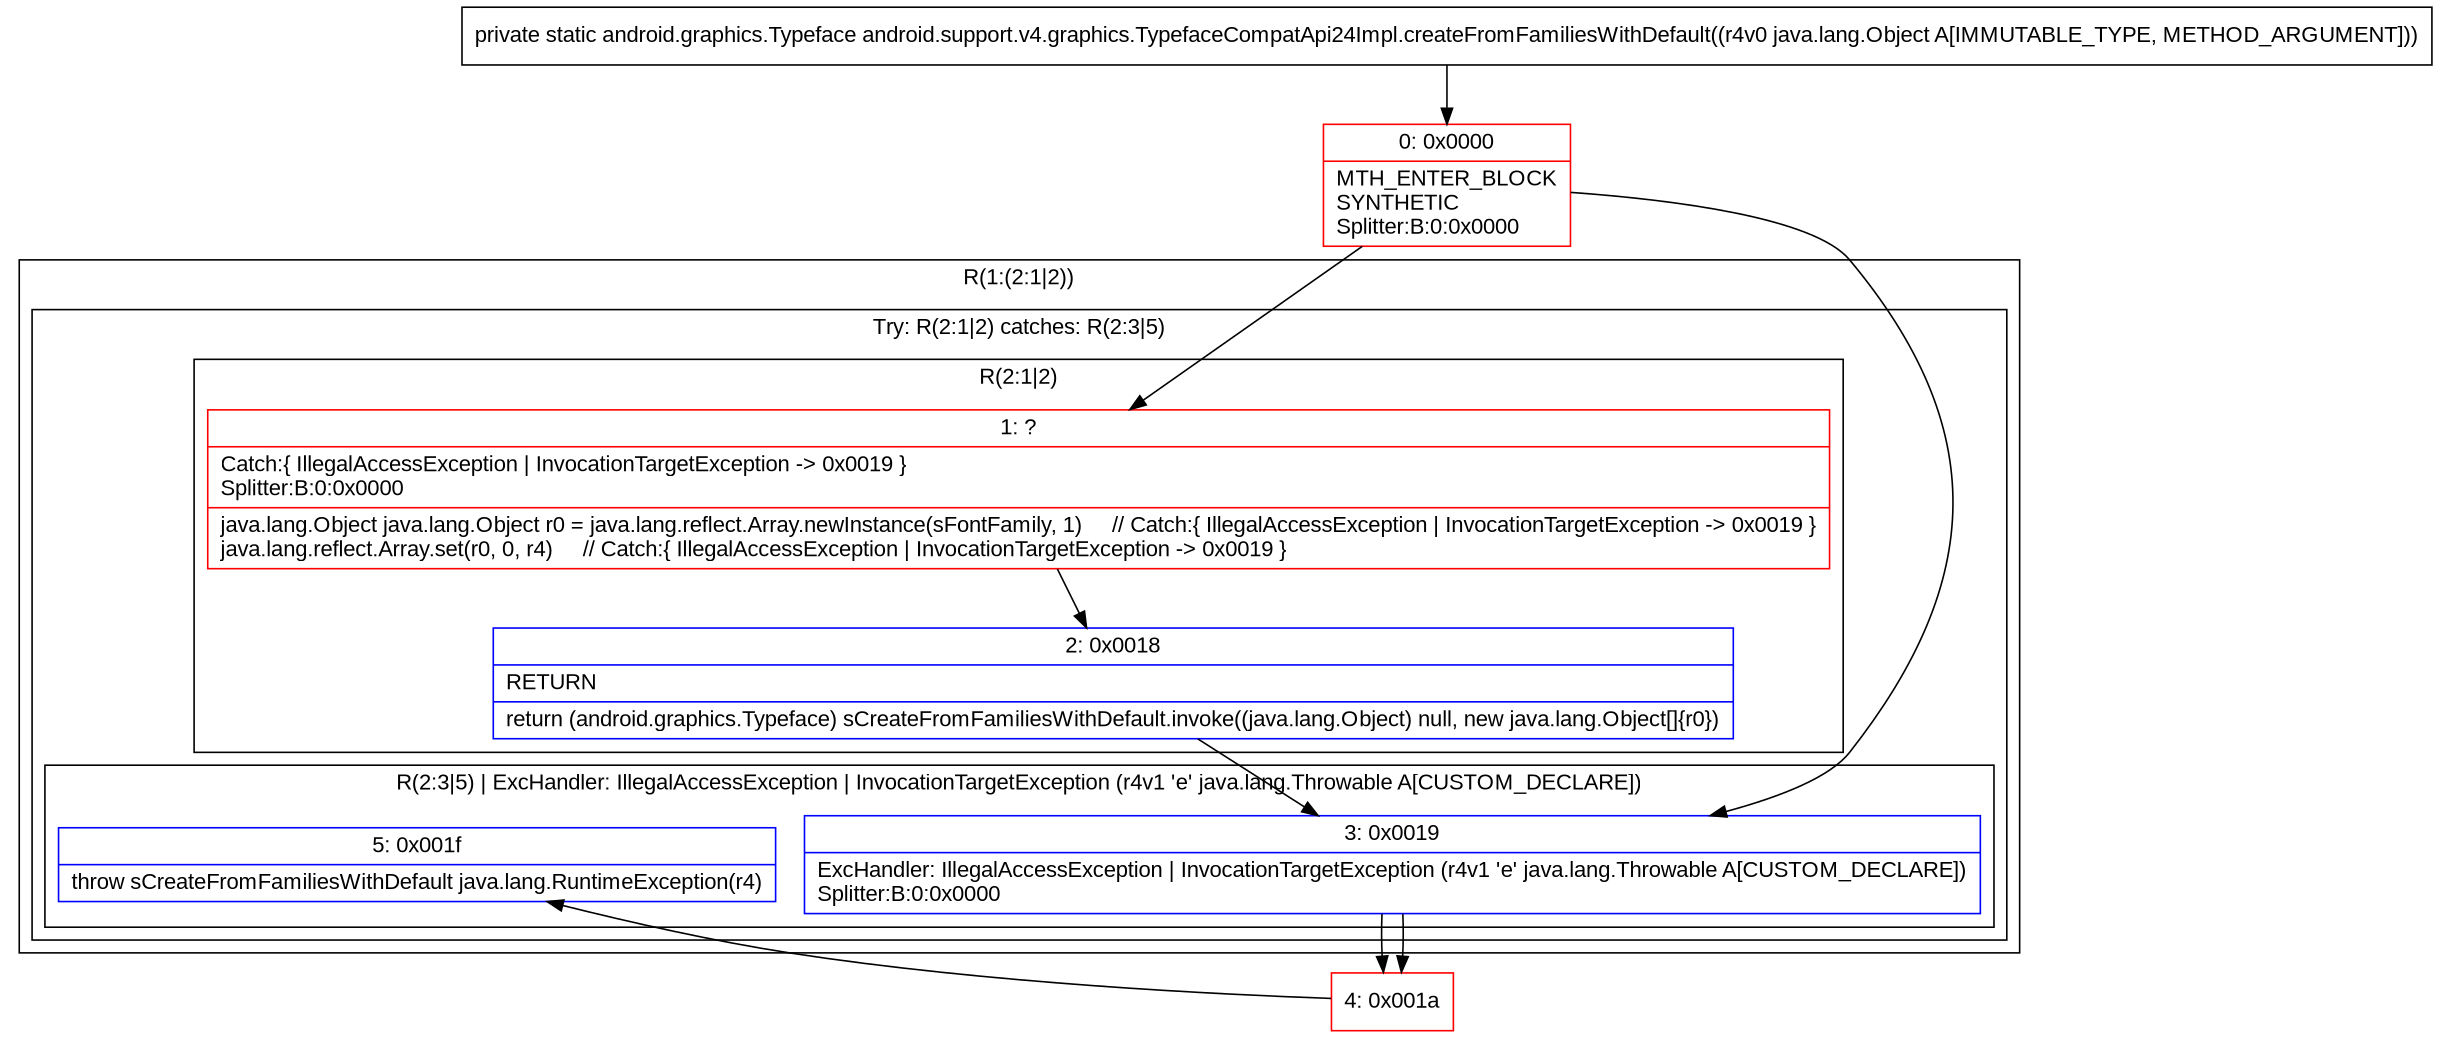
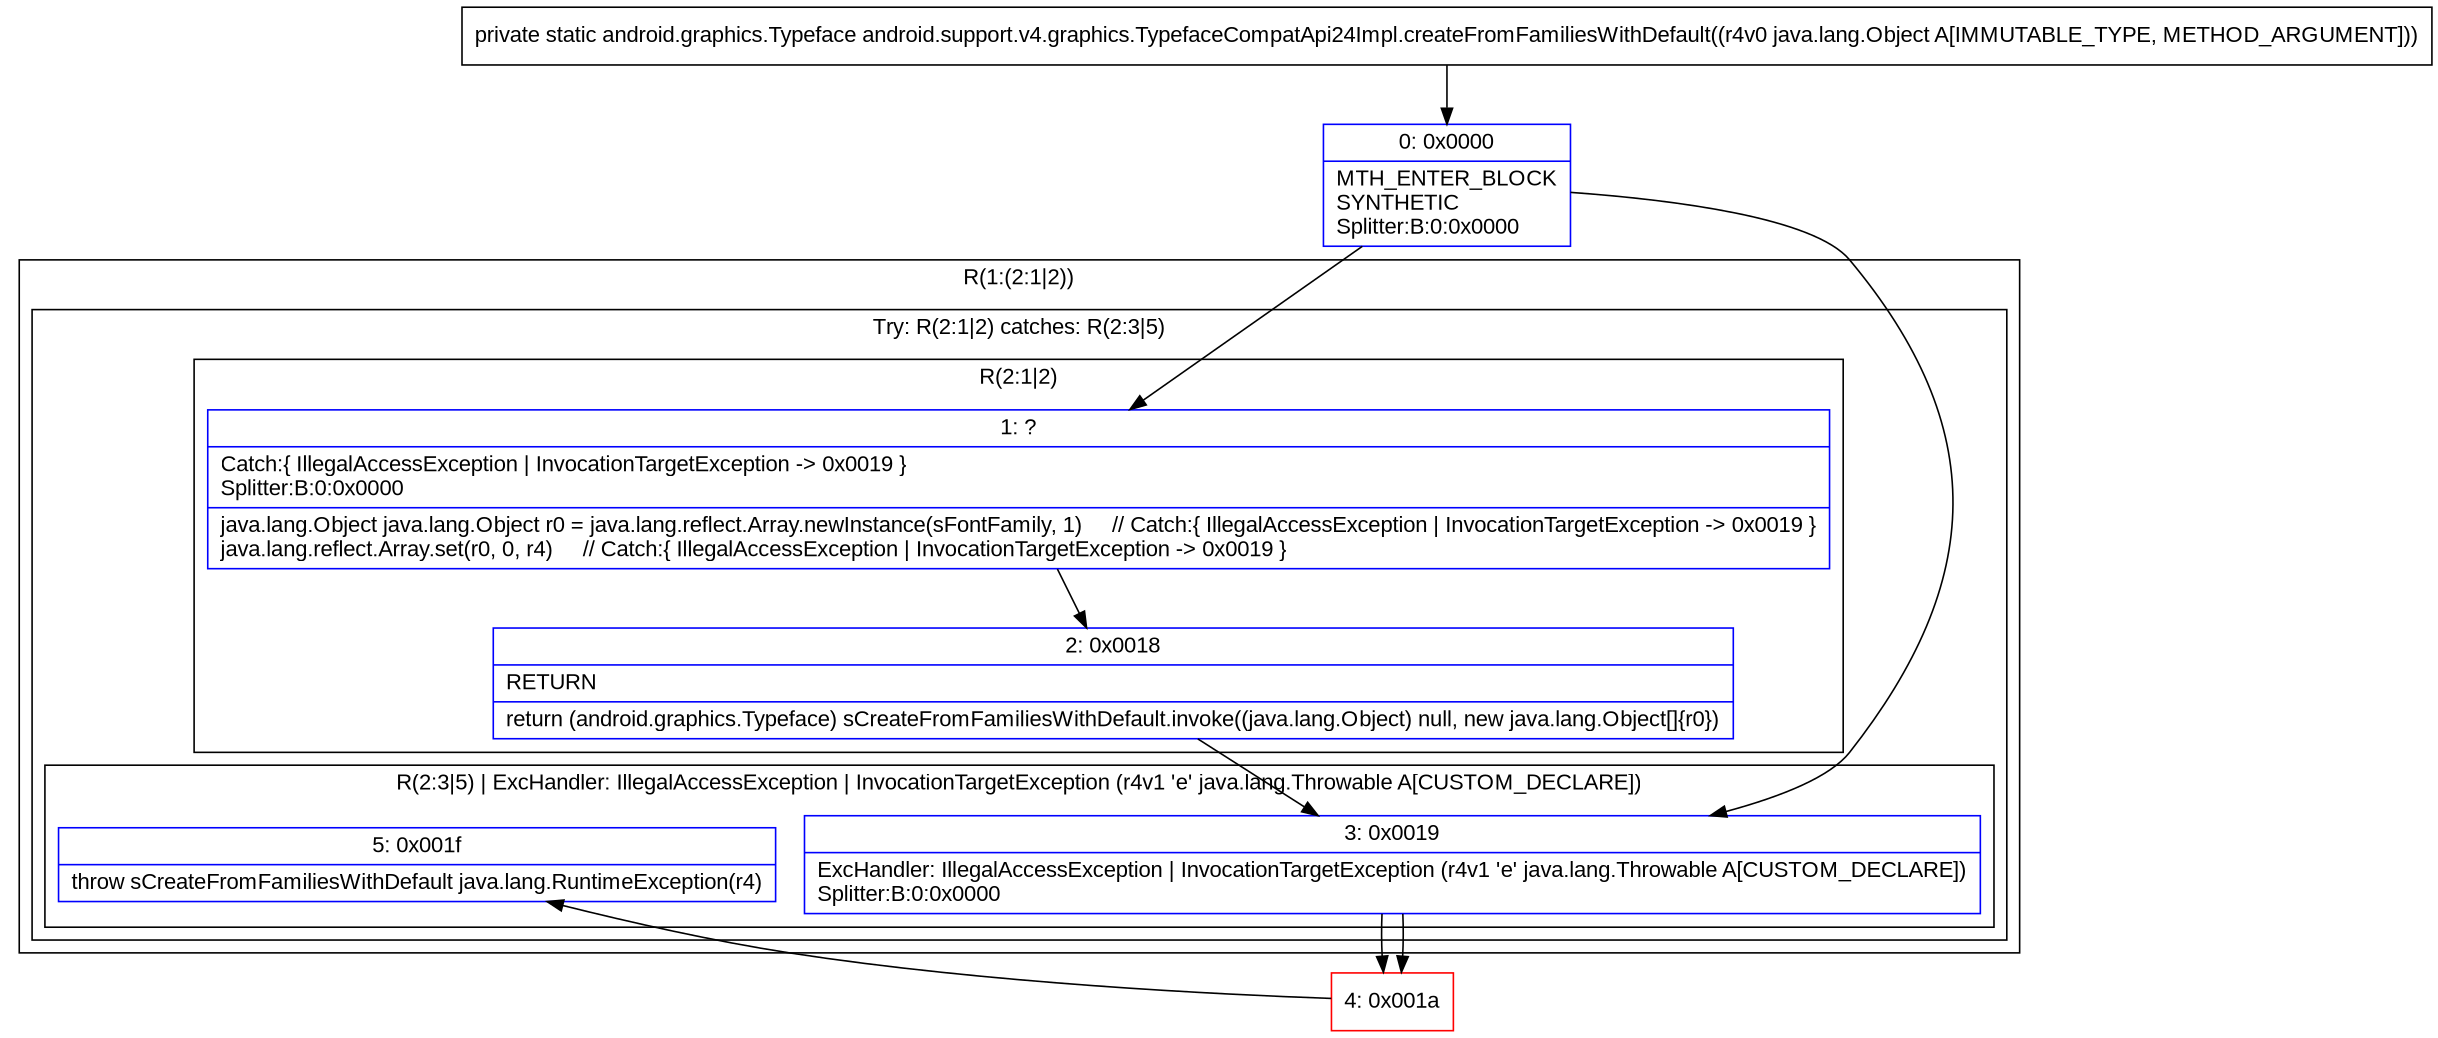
(1447, 185) -> (1447, 185)
(1019, 489) -> (1019, 489)
